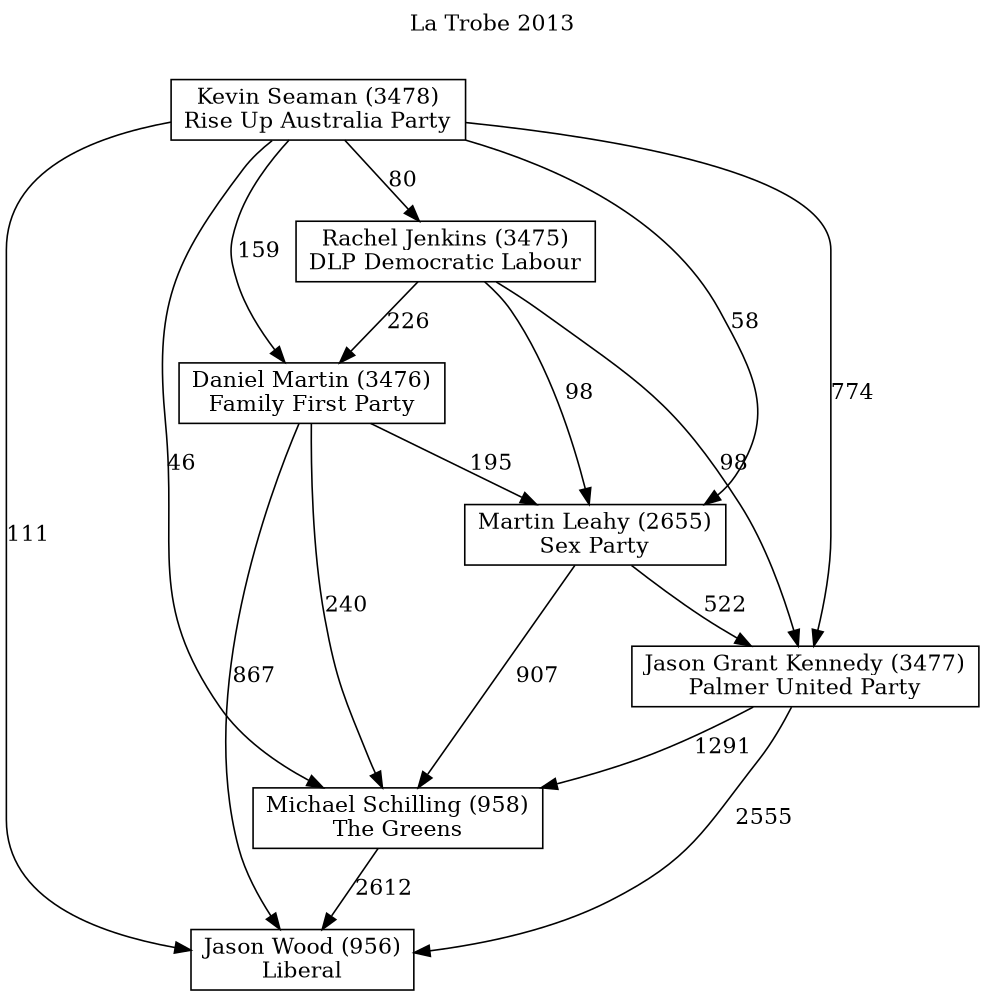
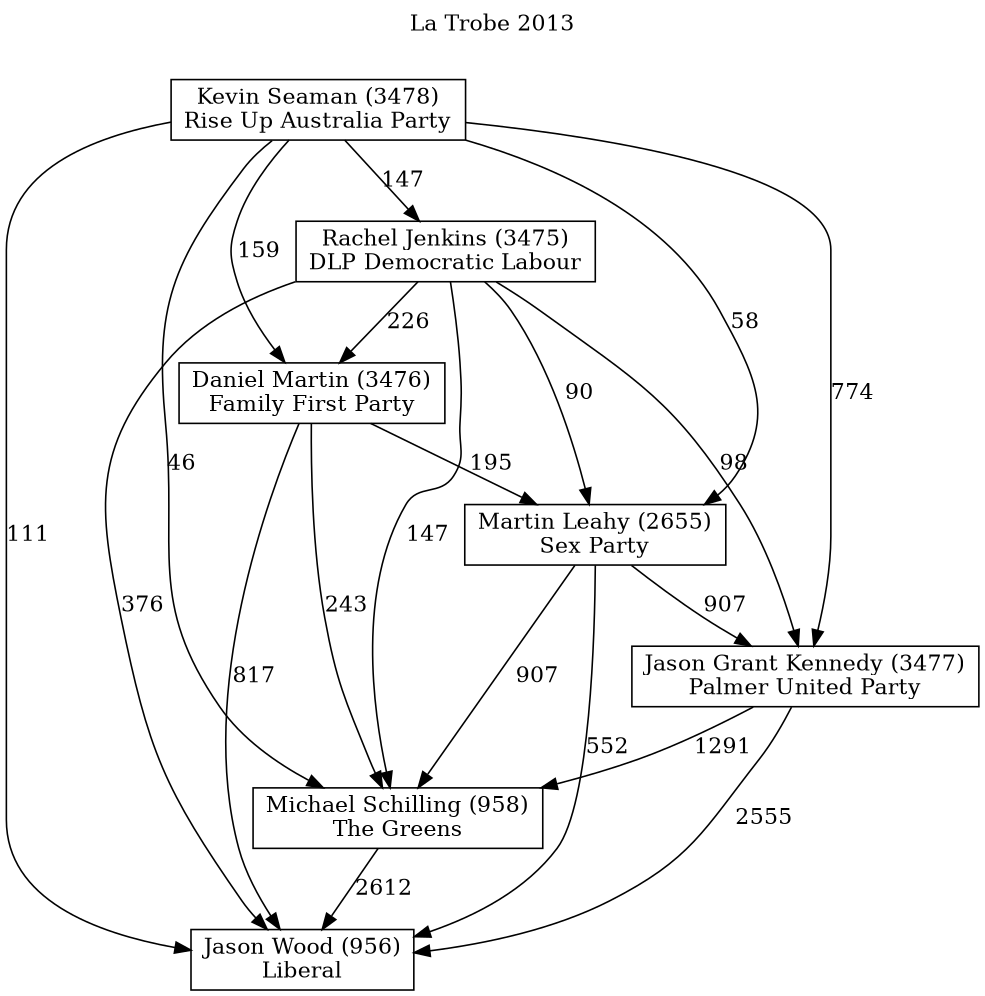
(403, 181) -> (403, 181)
(580, 393) -> (580, 393)
none -> (402, 514)
none -> (112, 572)
(347, 606) -> (347, 606)
(726, 606) -> (726, 606)
(255, 676) -> (255, 676)
none -> (577, 797)
